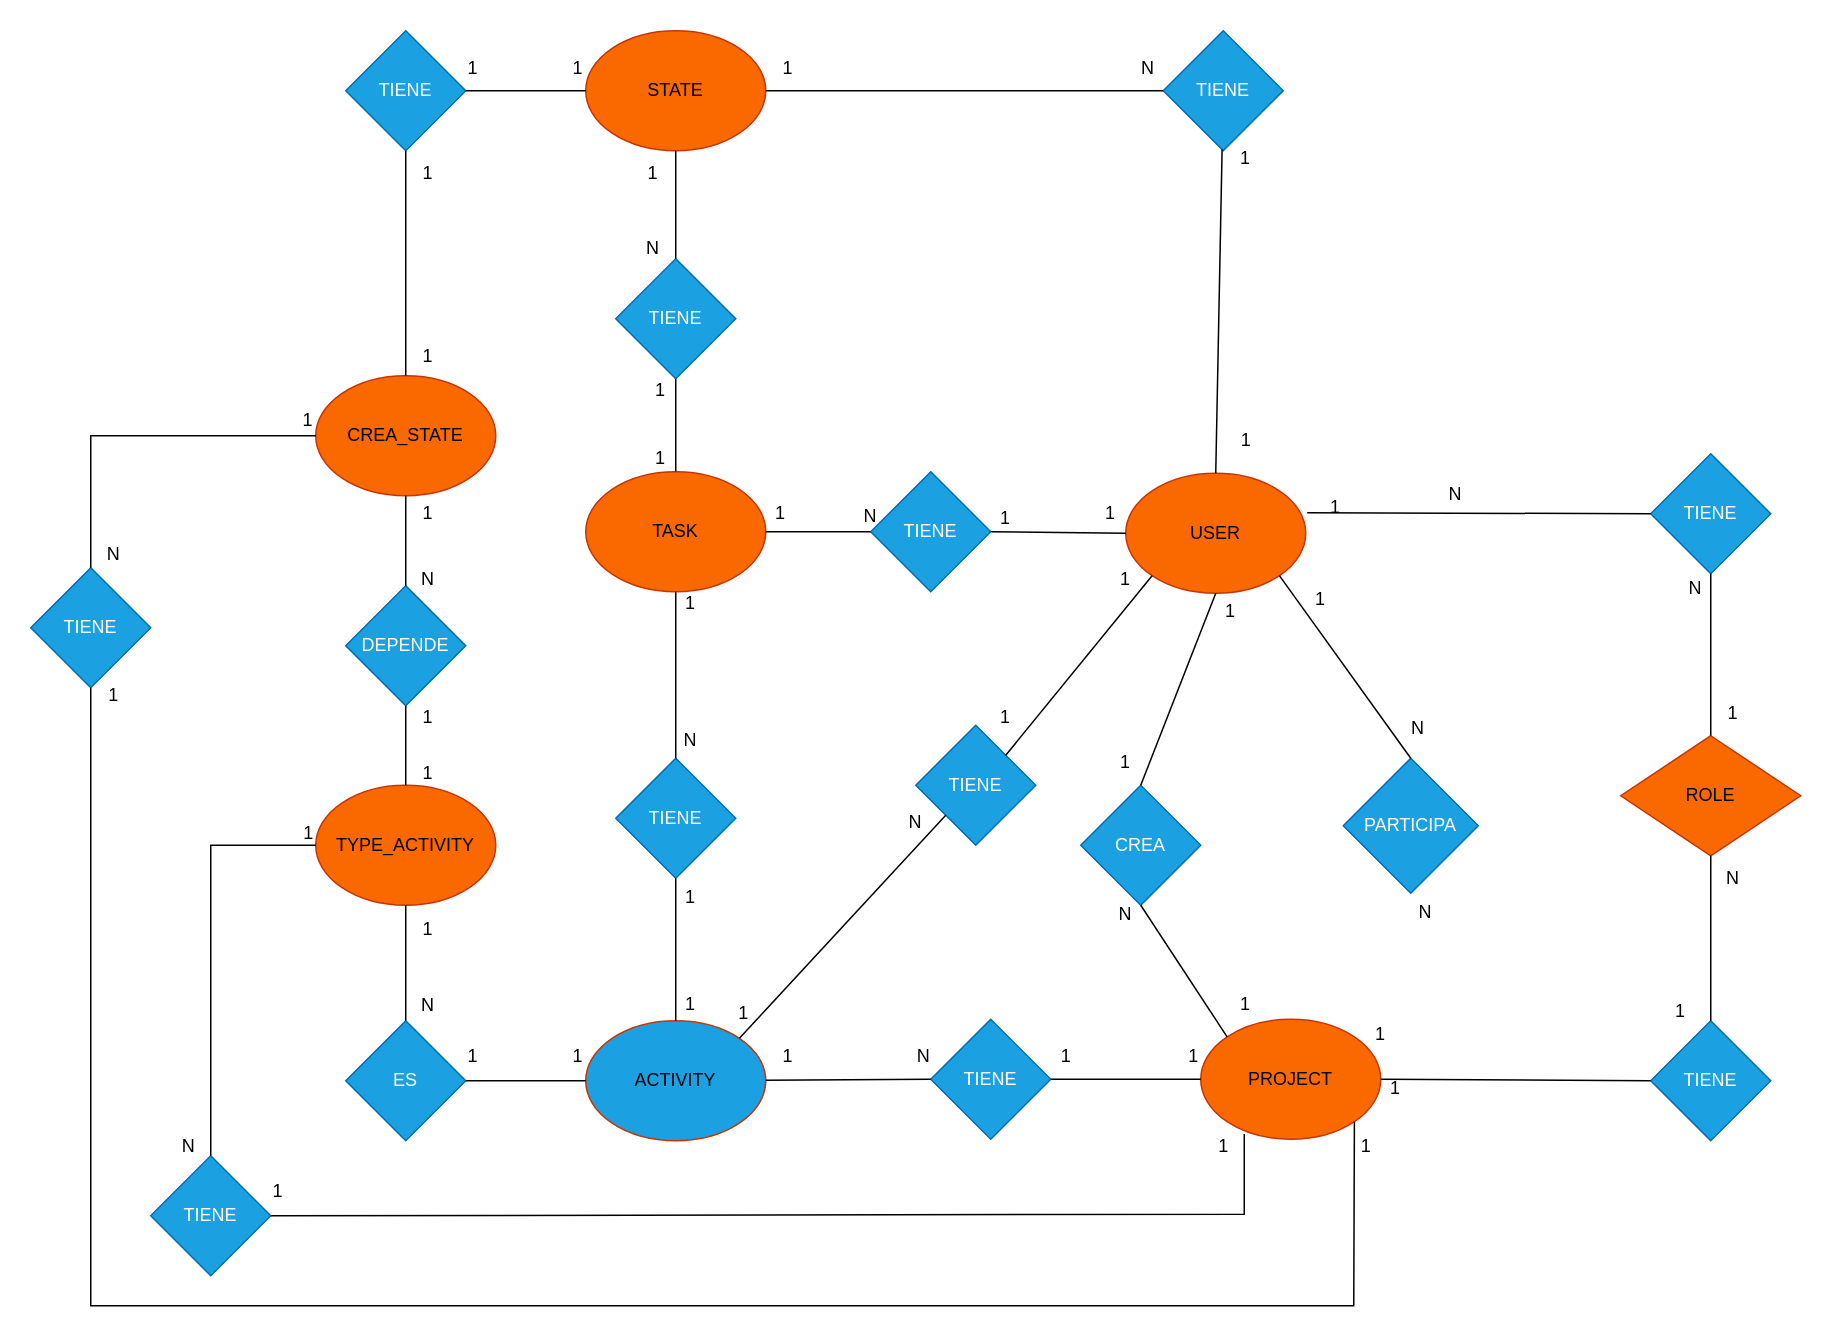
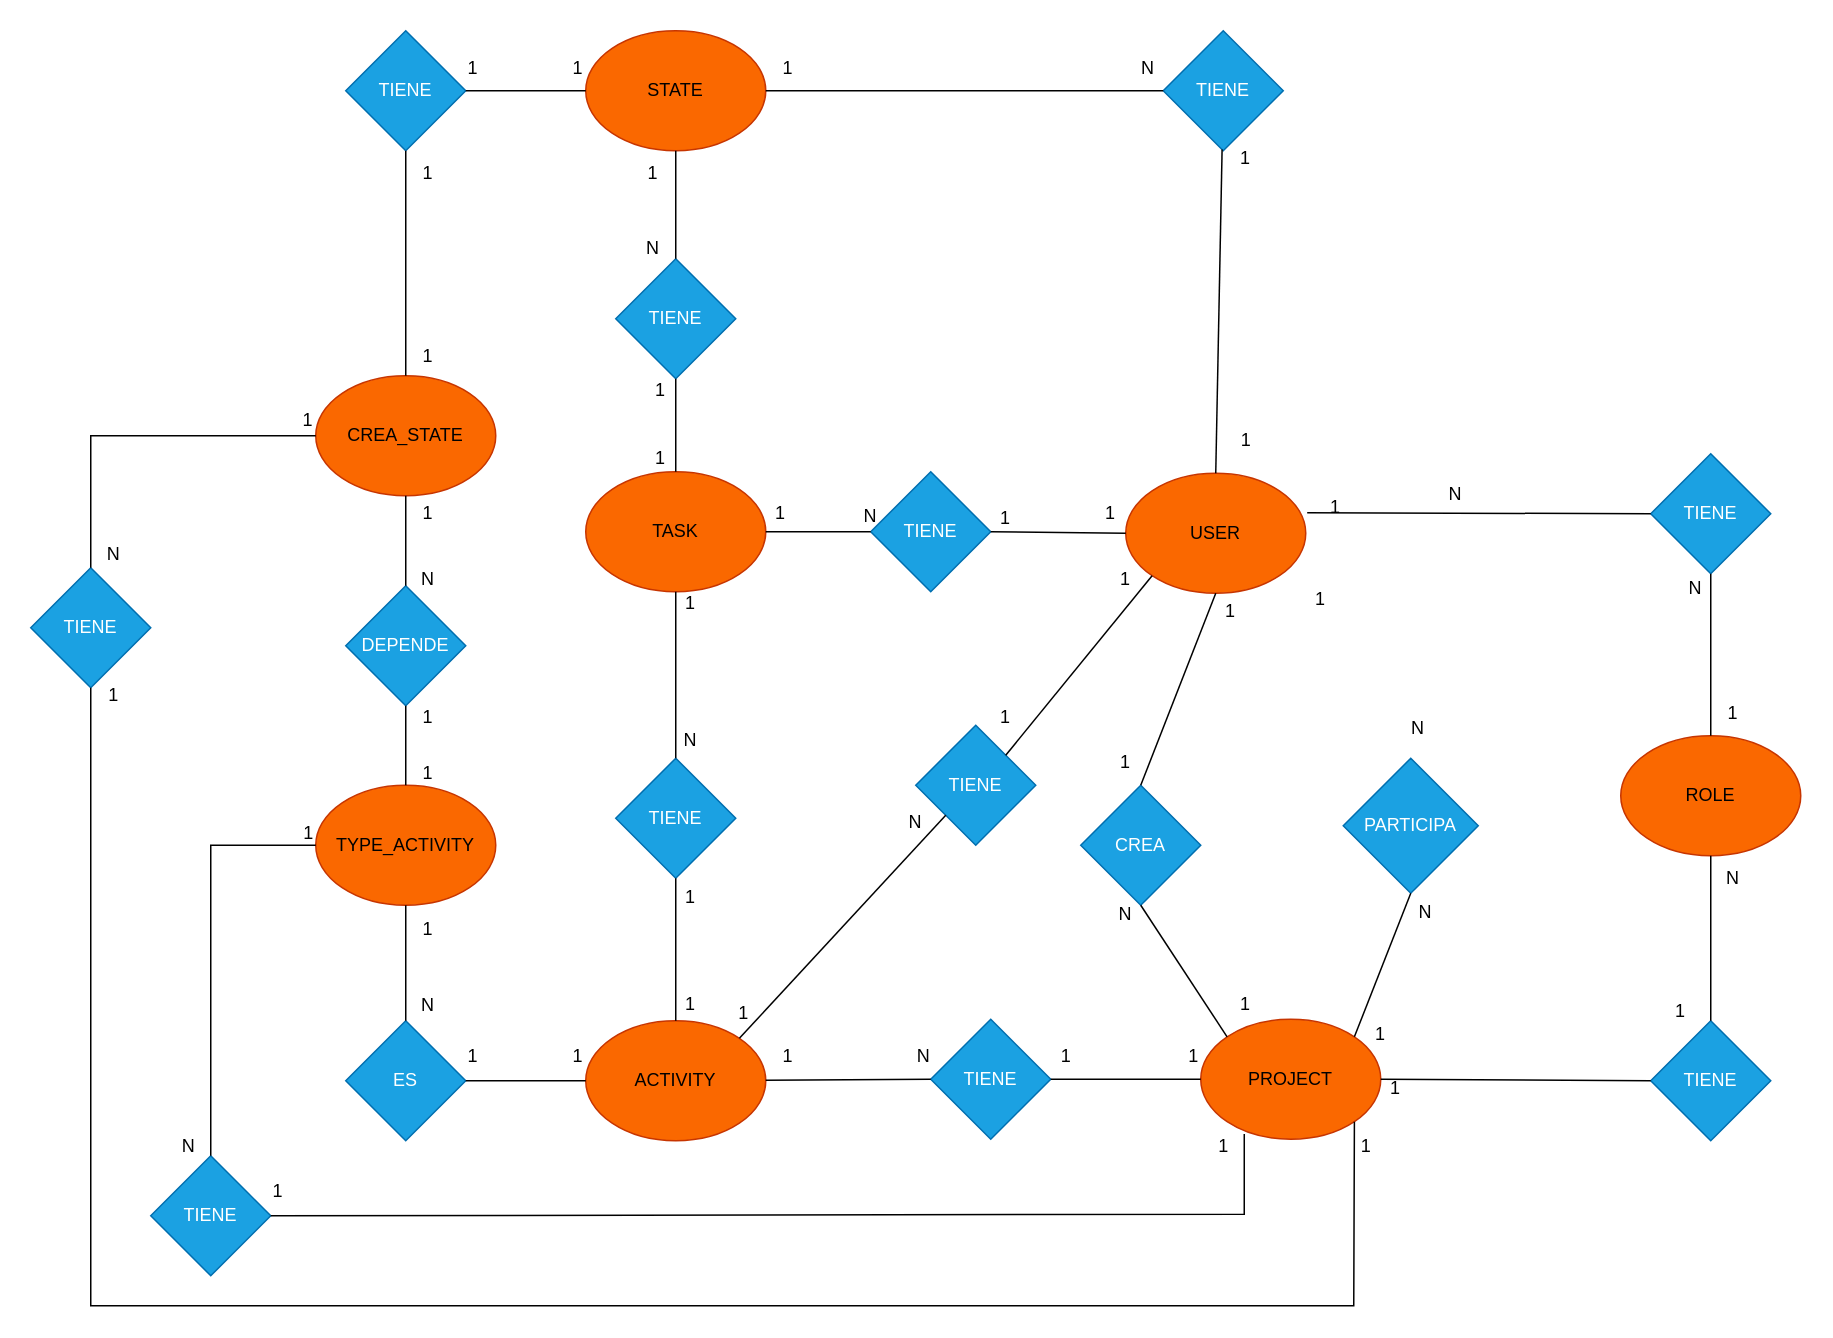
(1345, 667) -> none
(1711, 796) -> (1711, 796)
none -> (1383, 965)
(676, 1081) -> (676, 1081)
